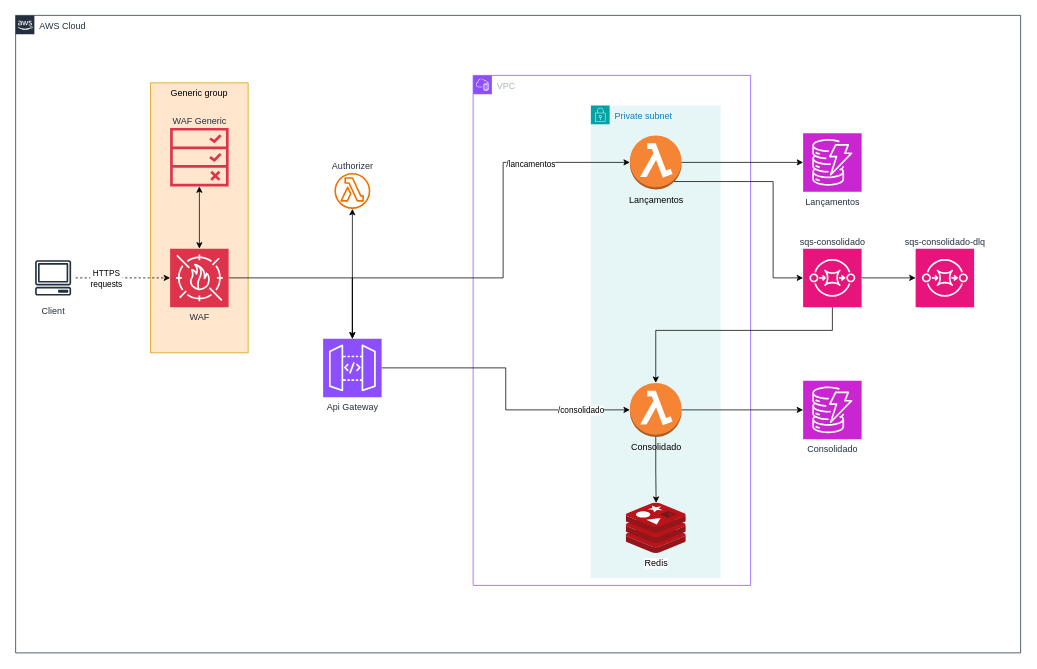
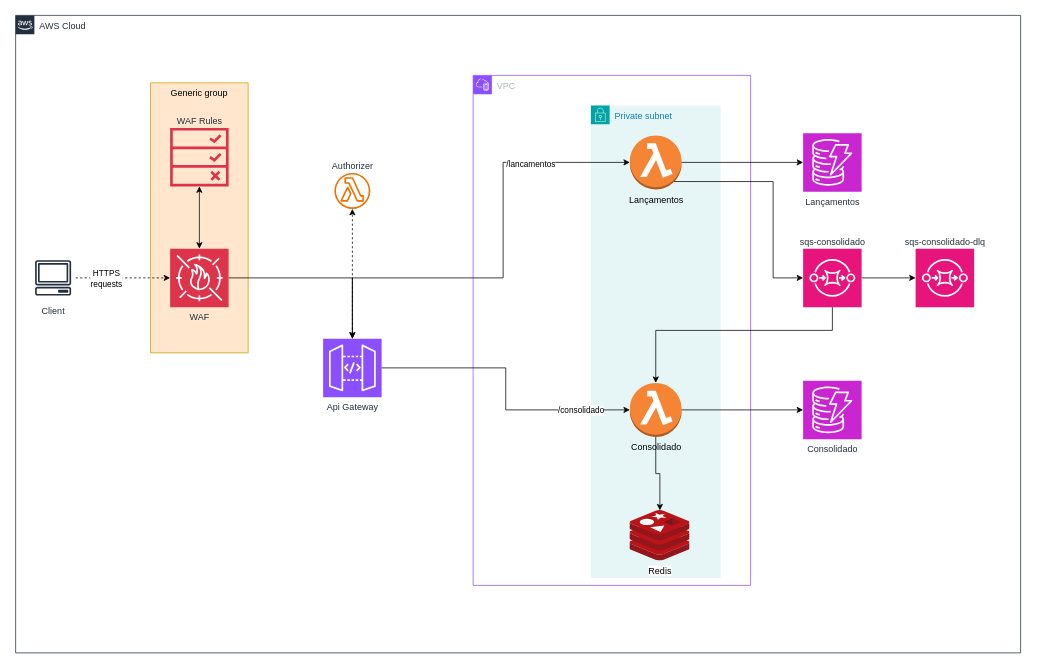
(200, 120) -> (200, 120)
(352, 245) -> (352, 245)
(656, 528) -> (660, 536)
